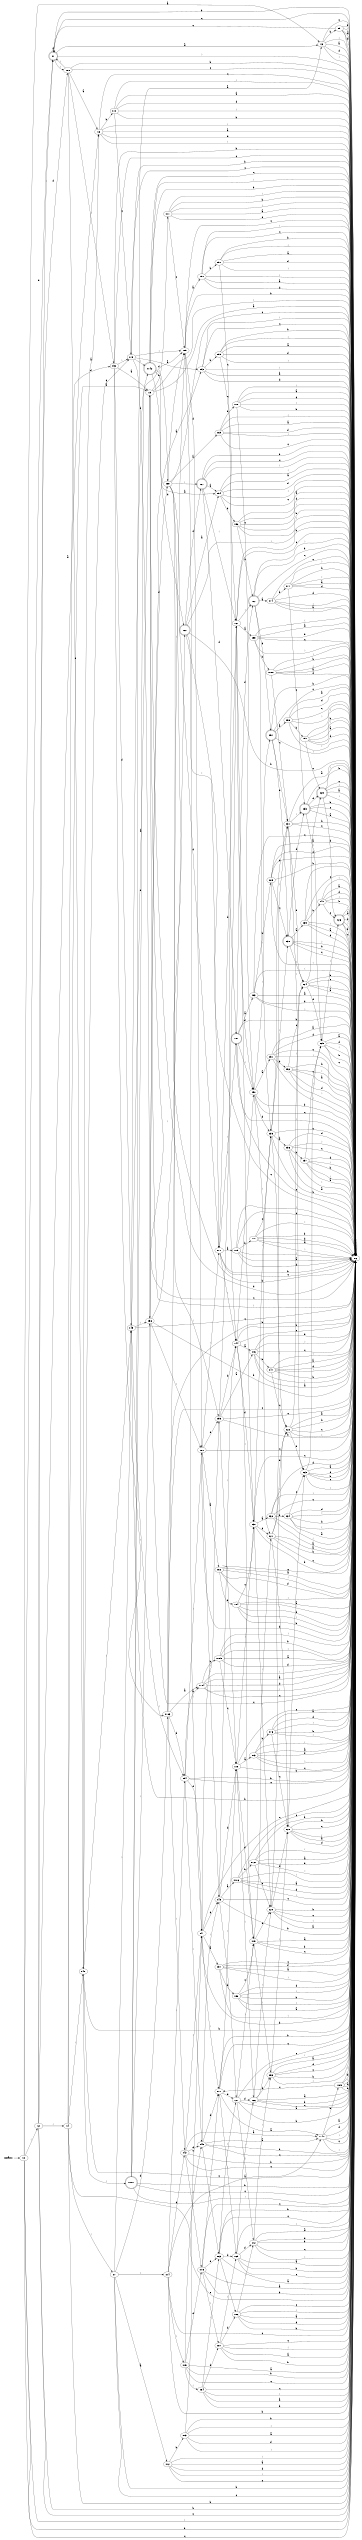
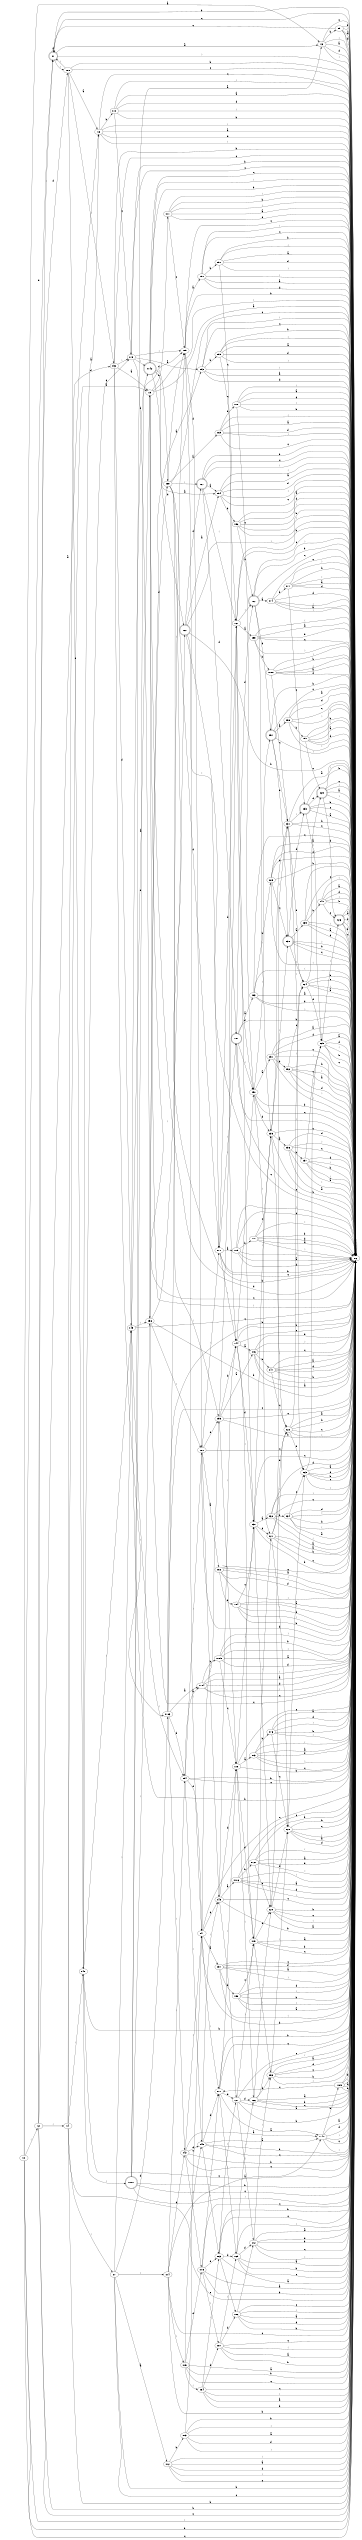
(8, 2158) -> none
